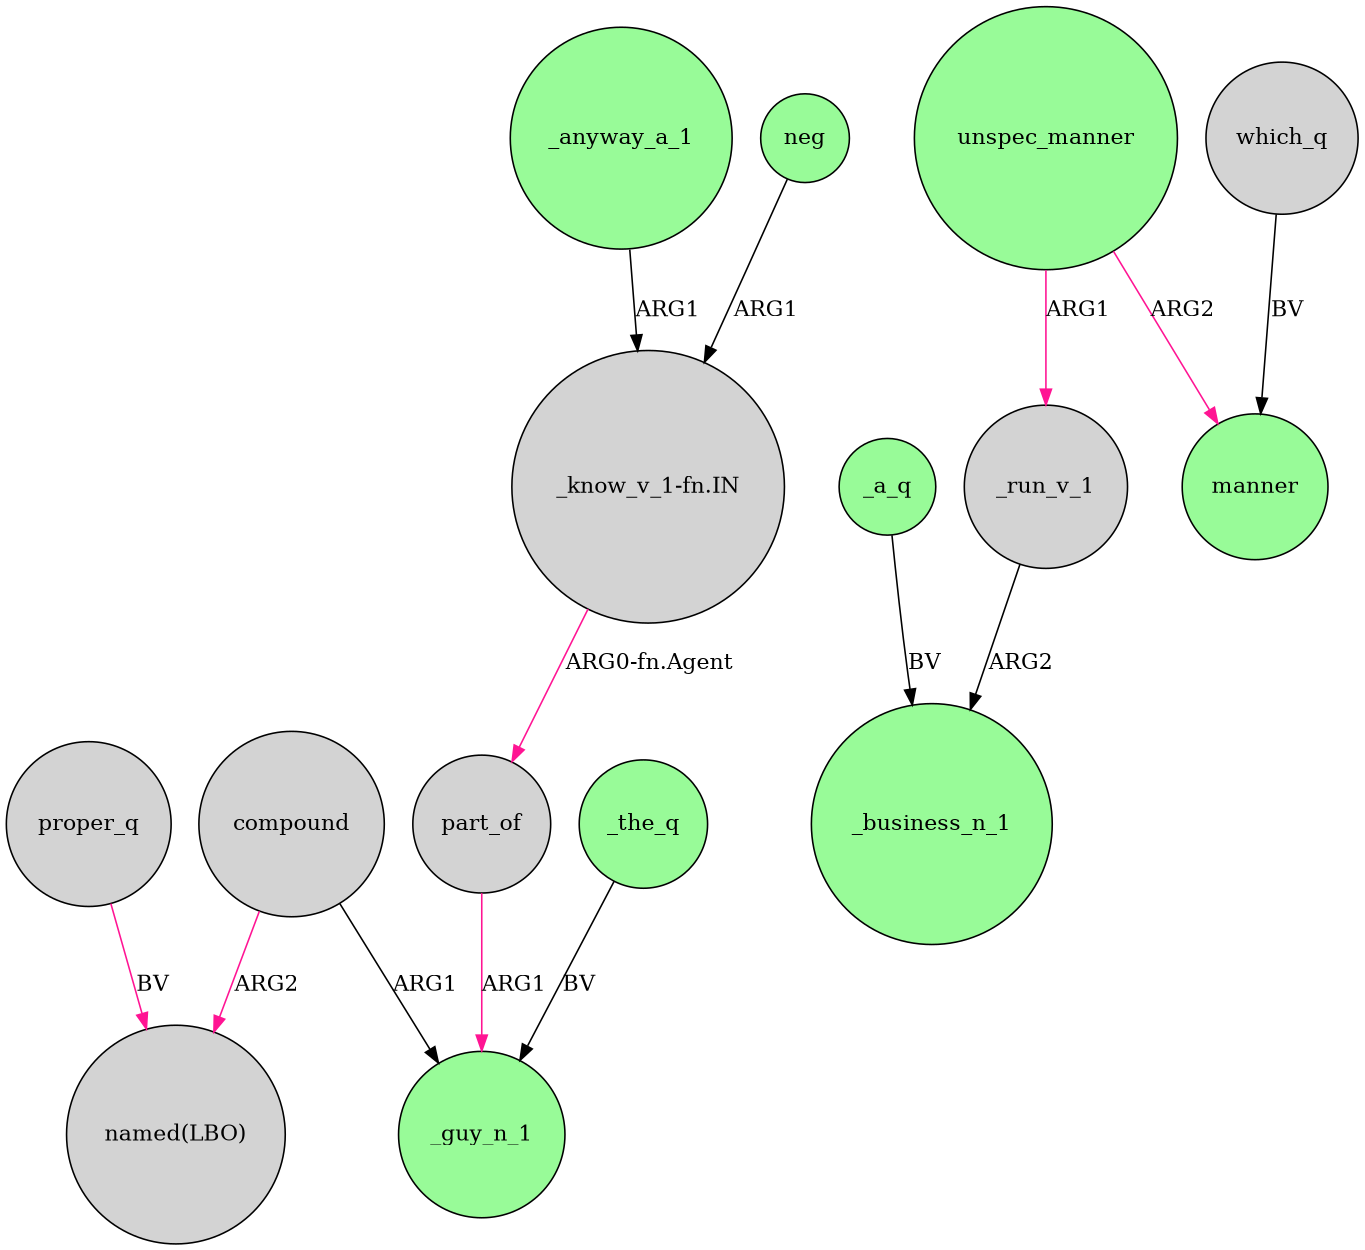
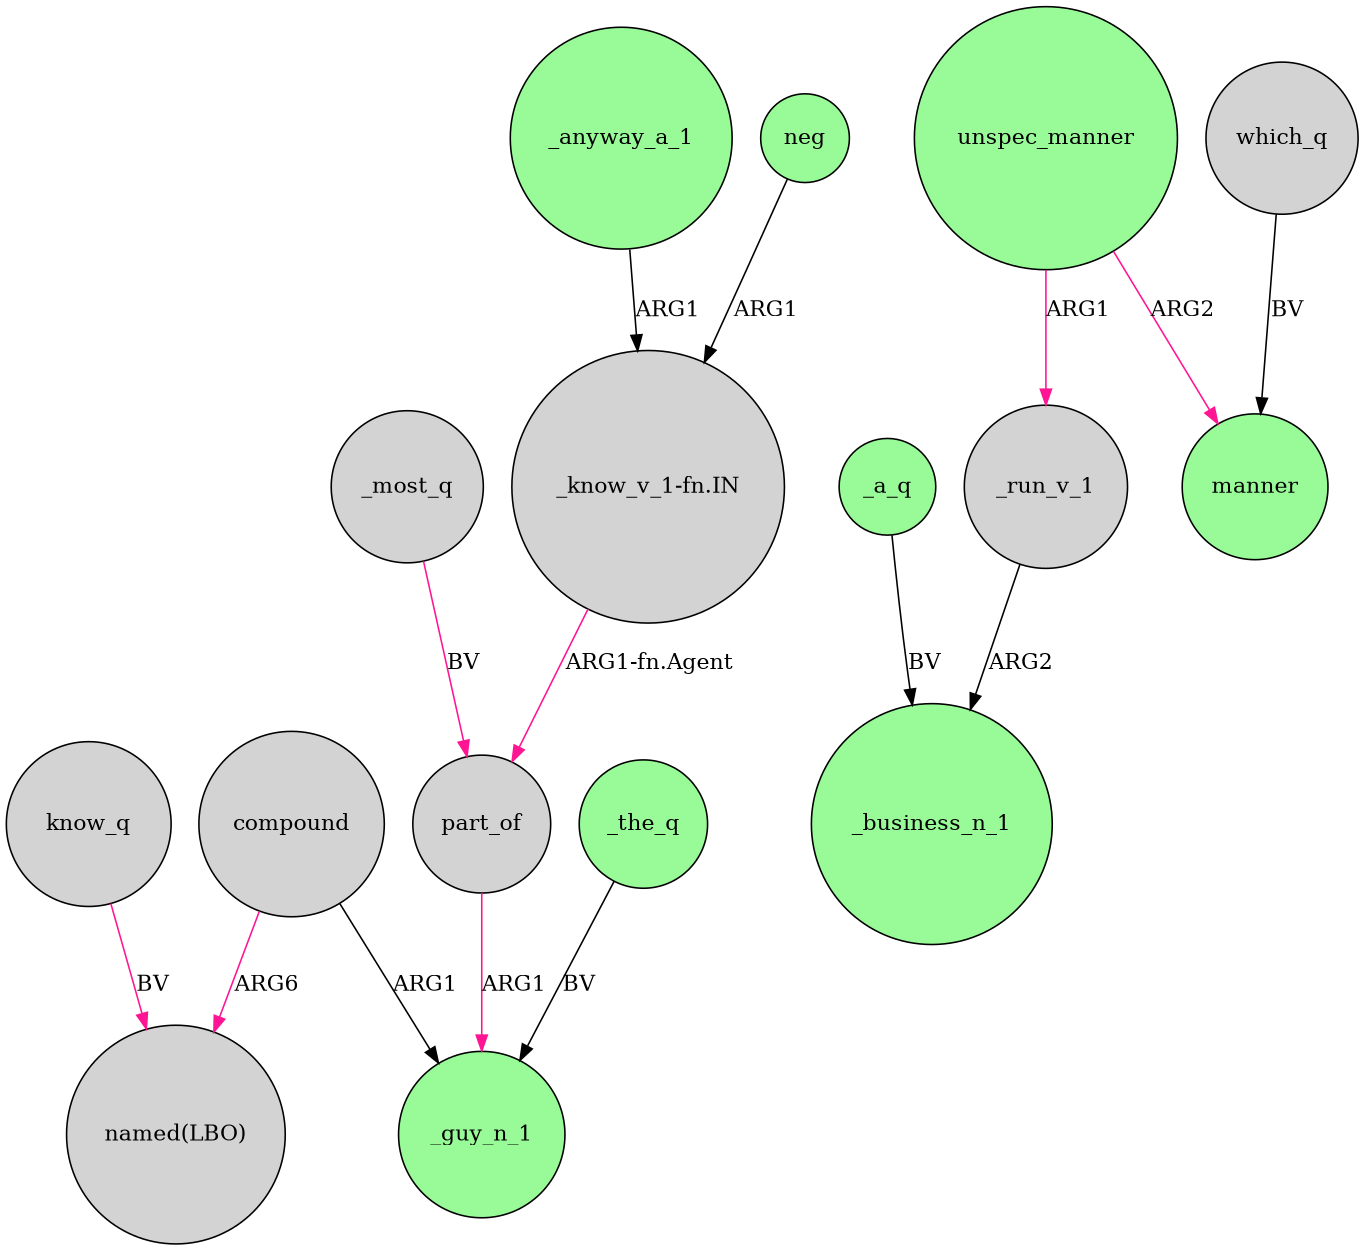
none -> (407, 487)
(650, 663) -> (650, 663)
(89, 824) -> (89, 824)
(267, 985) -> (267, 985)
